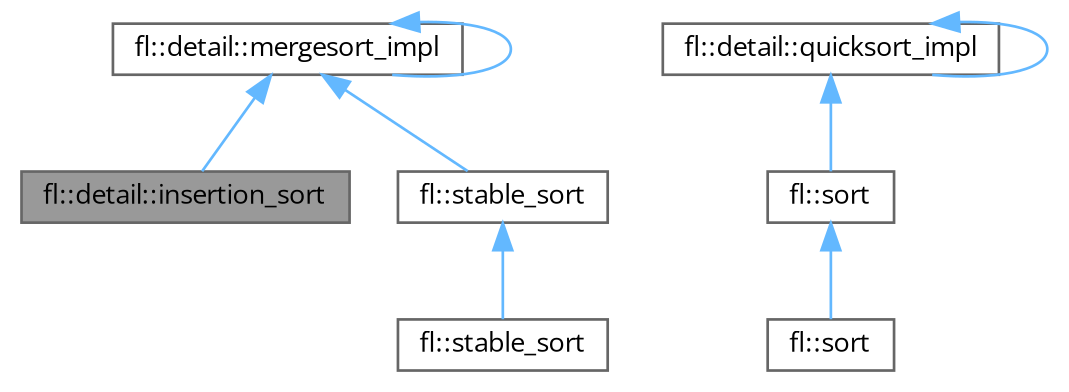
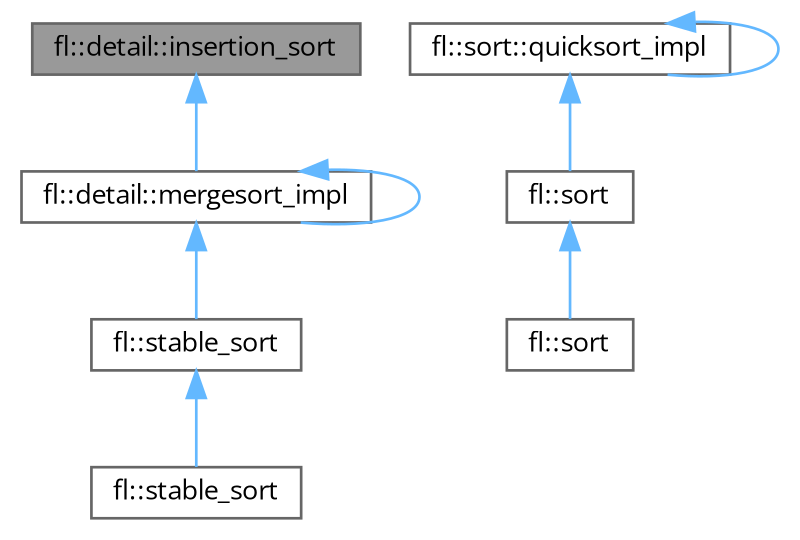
(831, 49) -> (570, 49)
(228, 135) -> (196, 137)
